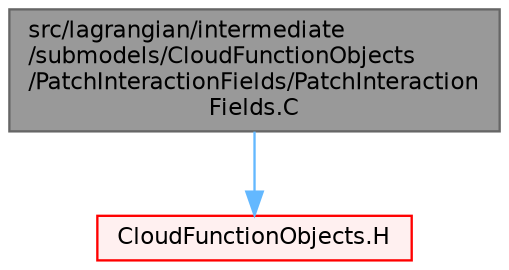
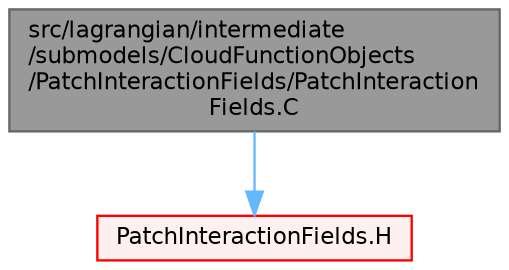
(255, 238) -> (255, 238)
